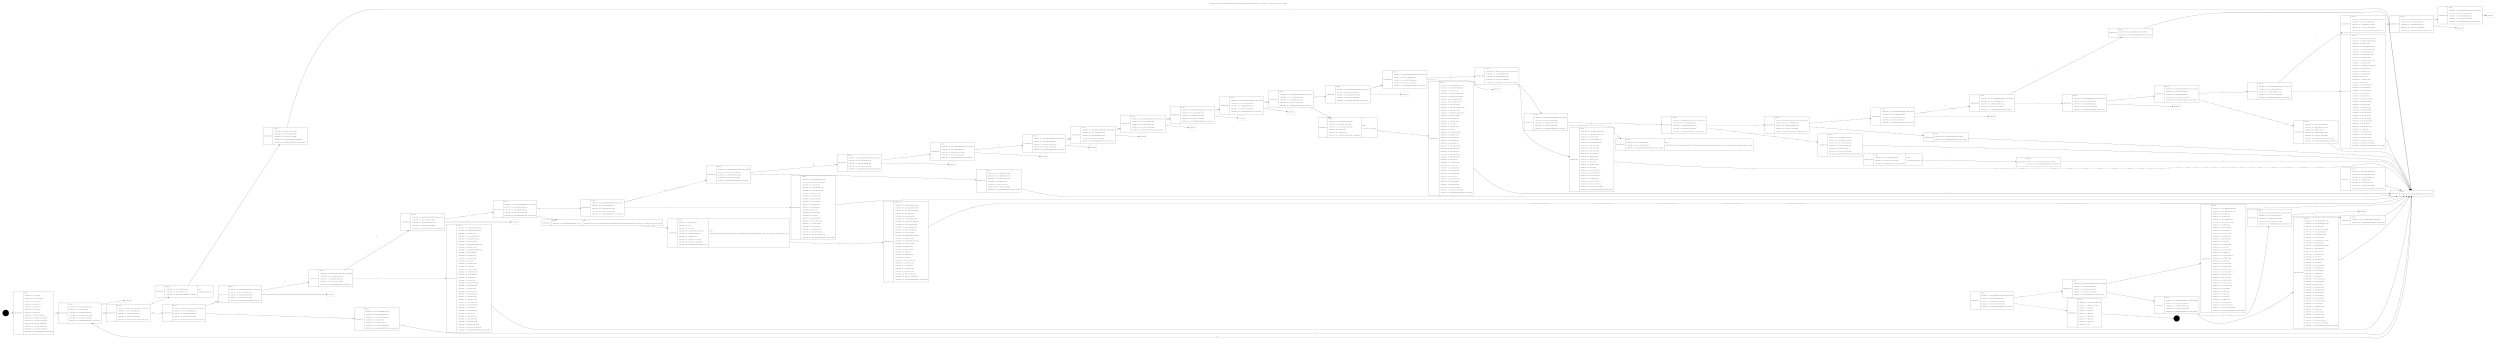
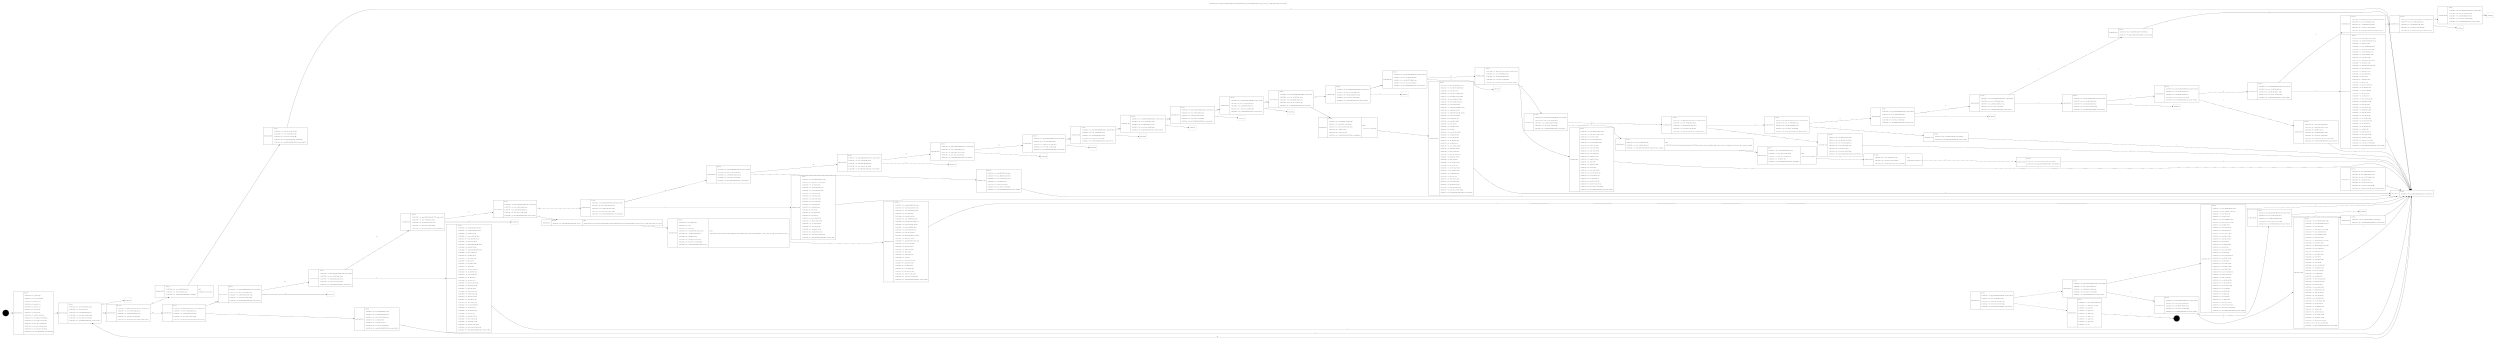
none -> (1787, 156)
